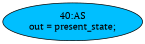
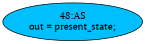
(73, 22) -> (73, 22)
